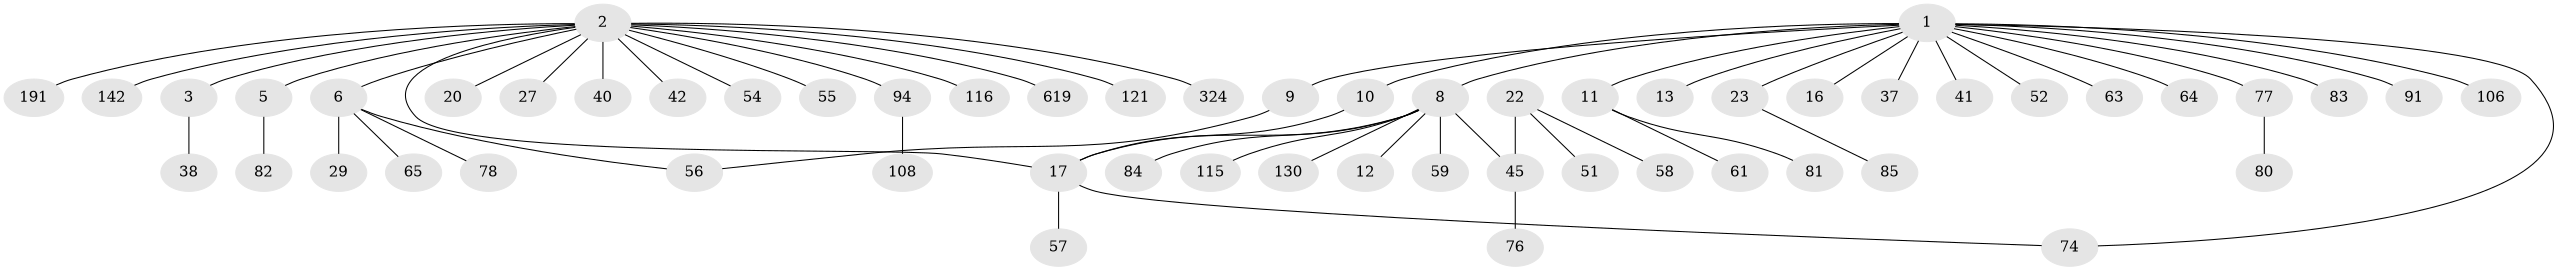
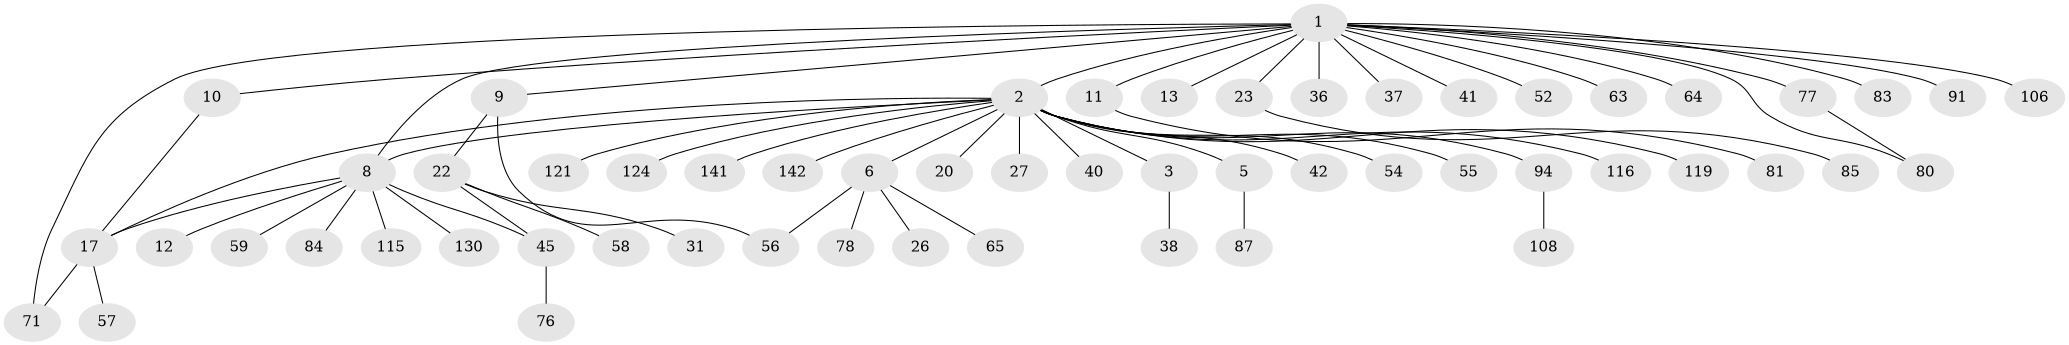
none -> (1165, 50)
none -> (1723, 76)
(34, 98) -> (715, 173)
(1058, 98) -> (1699, 173)
(1214, 98) -> (637, 173)
(1815, 98) -> (1319, 98)
none -> (688, 118)
none -> (471, 135)
(264, 173) -> (1244, 248)
(339, 173) -> (921, 248)
(1590, 173) -> (696, 248)
(1740, 173) -> none
(2070, 248) -> (32, 322)
